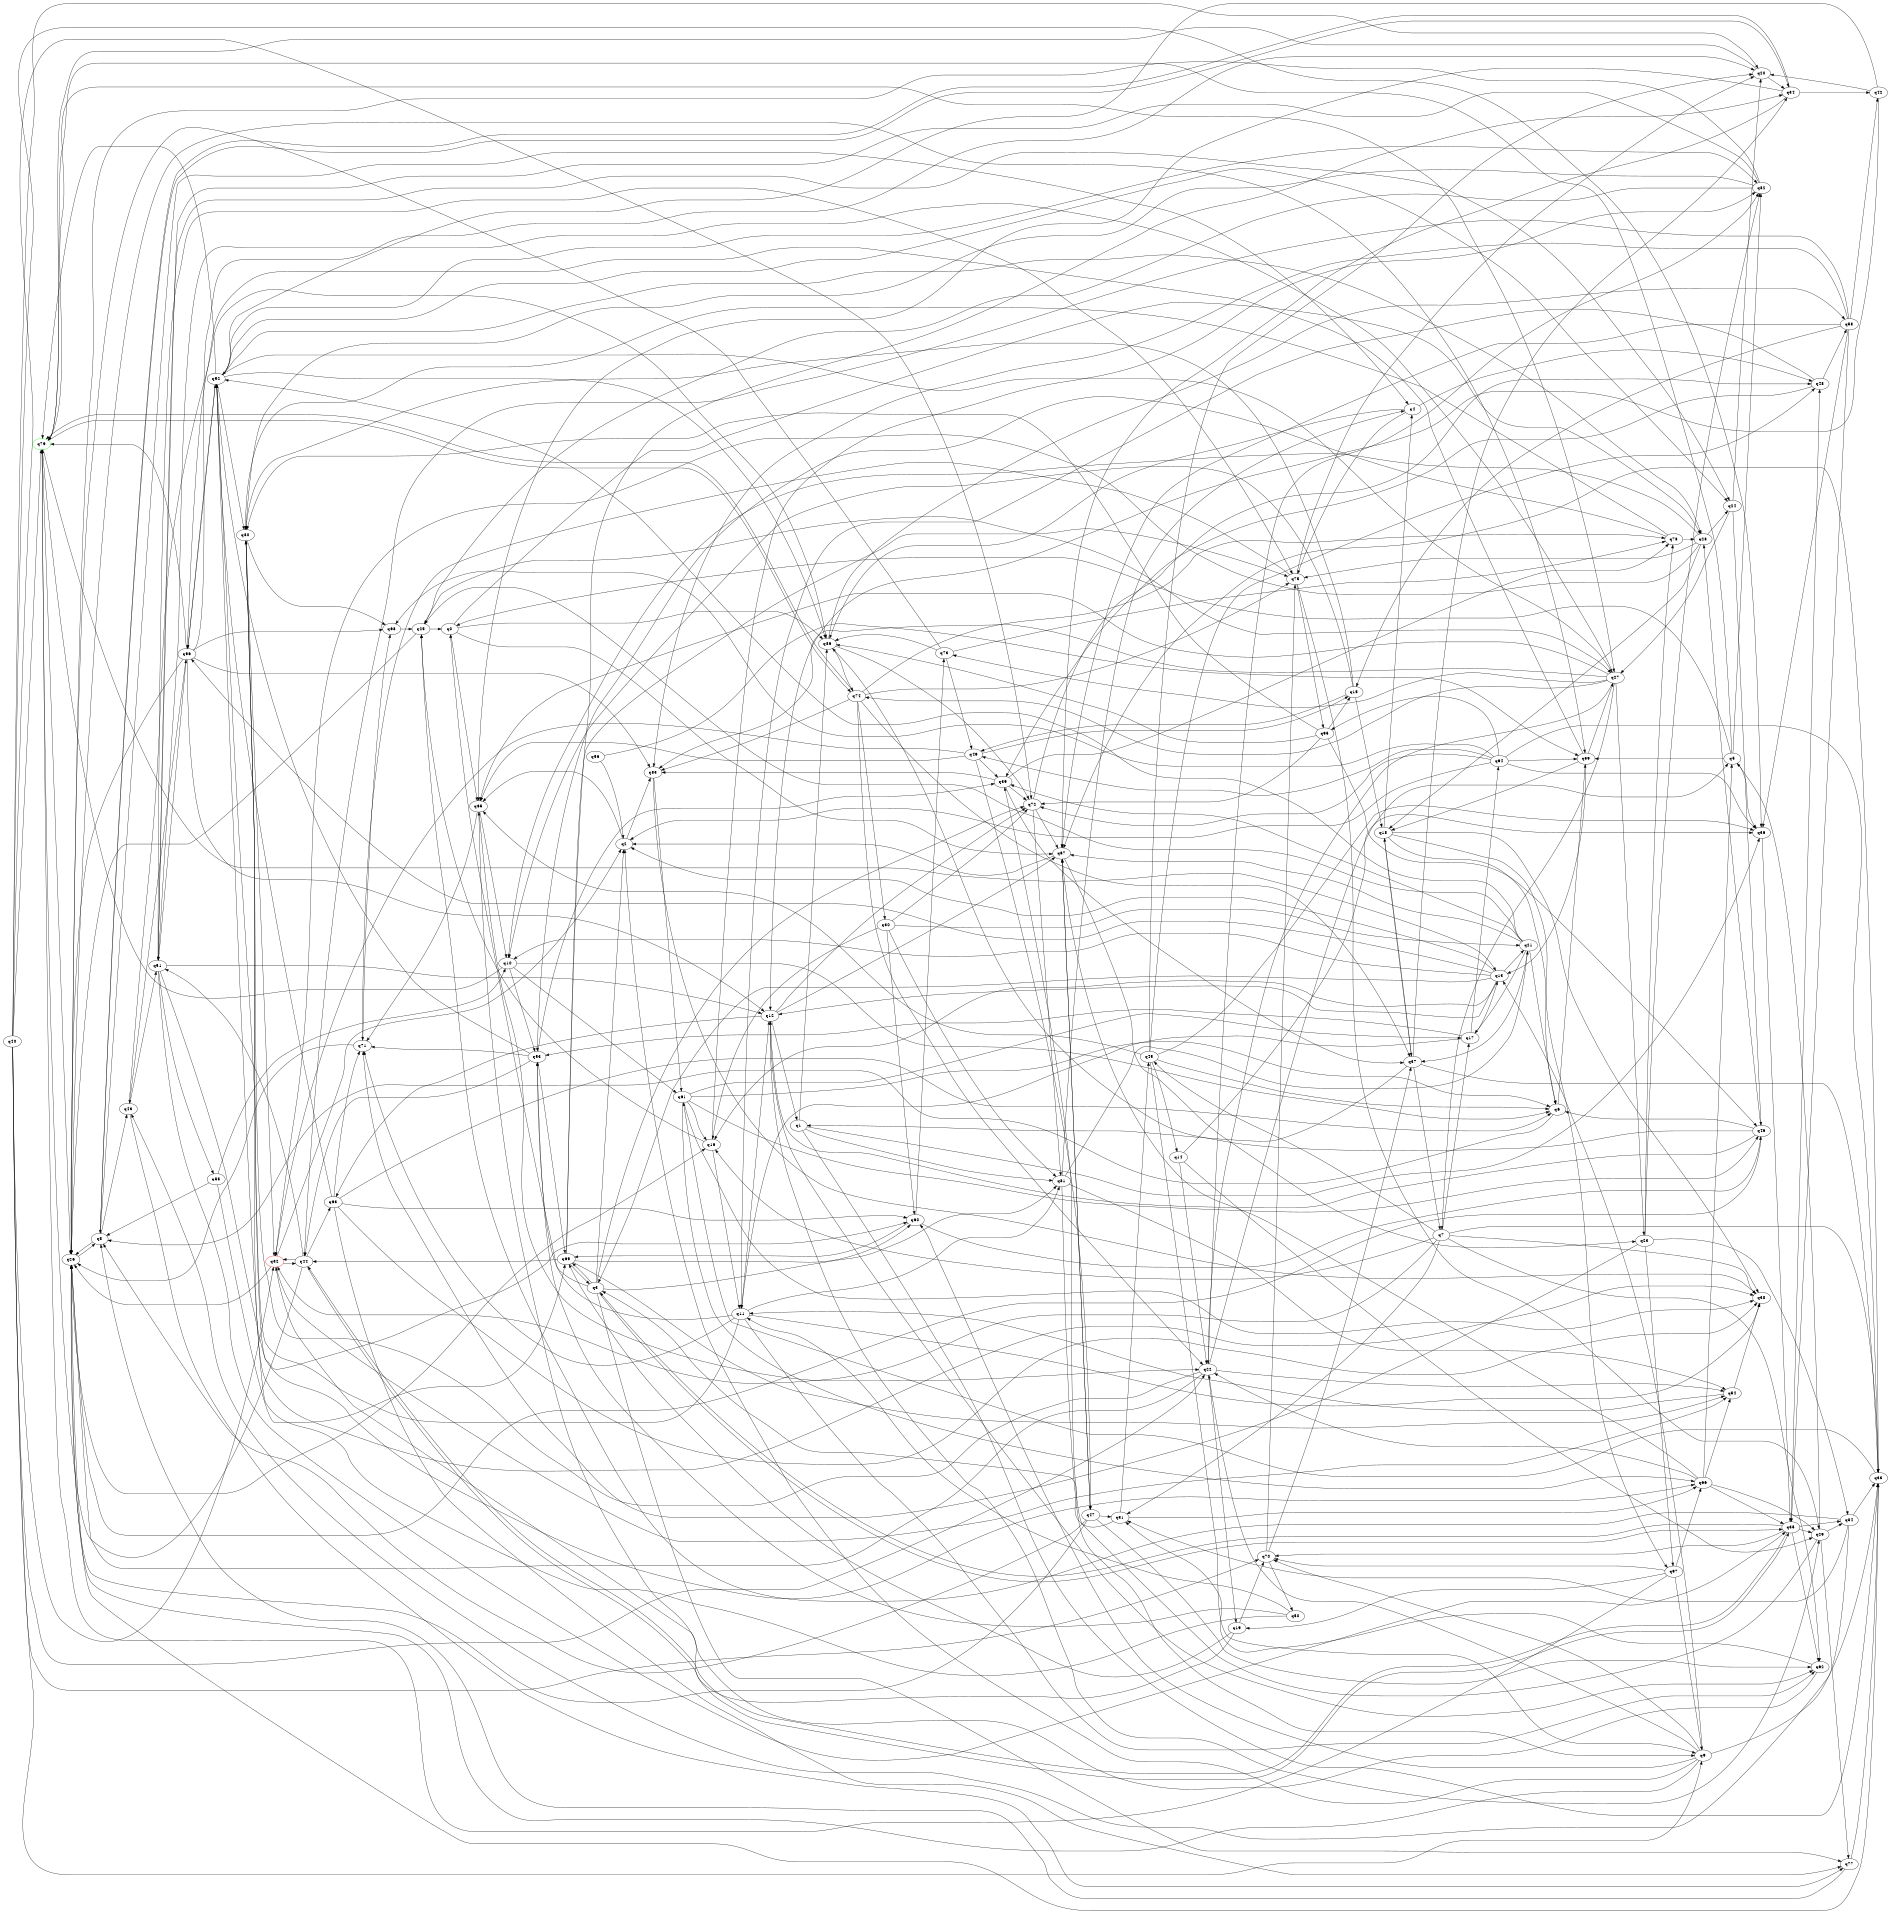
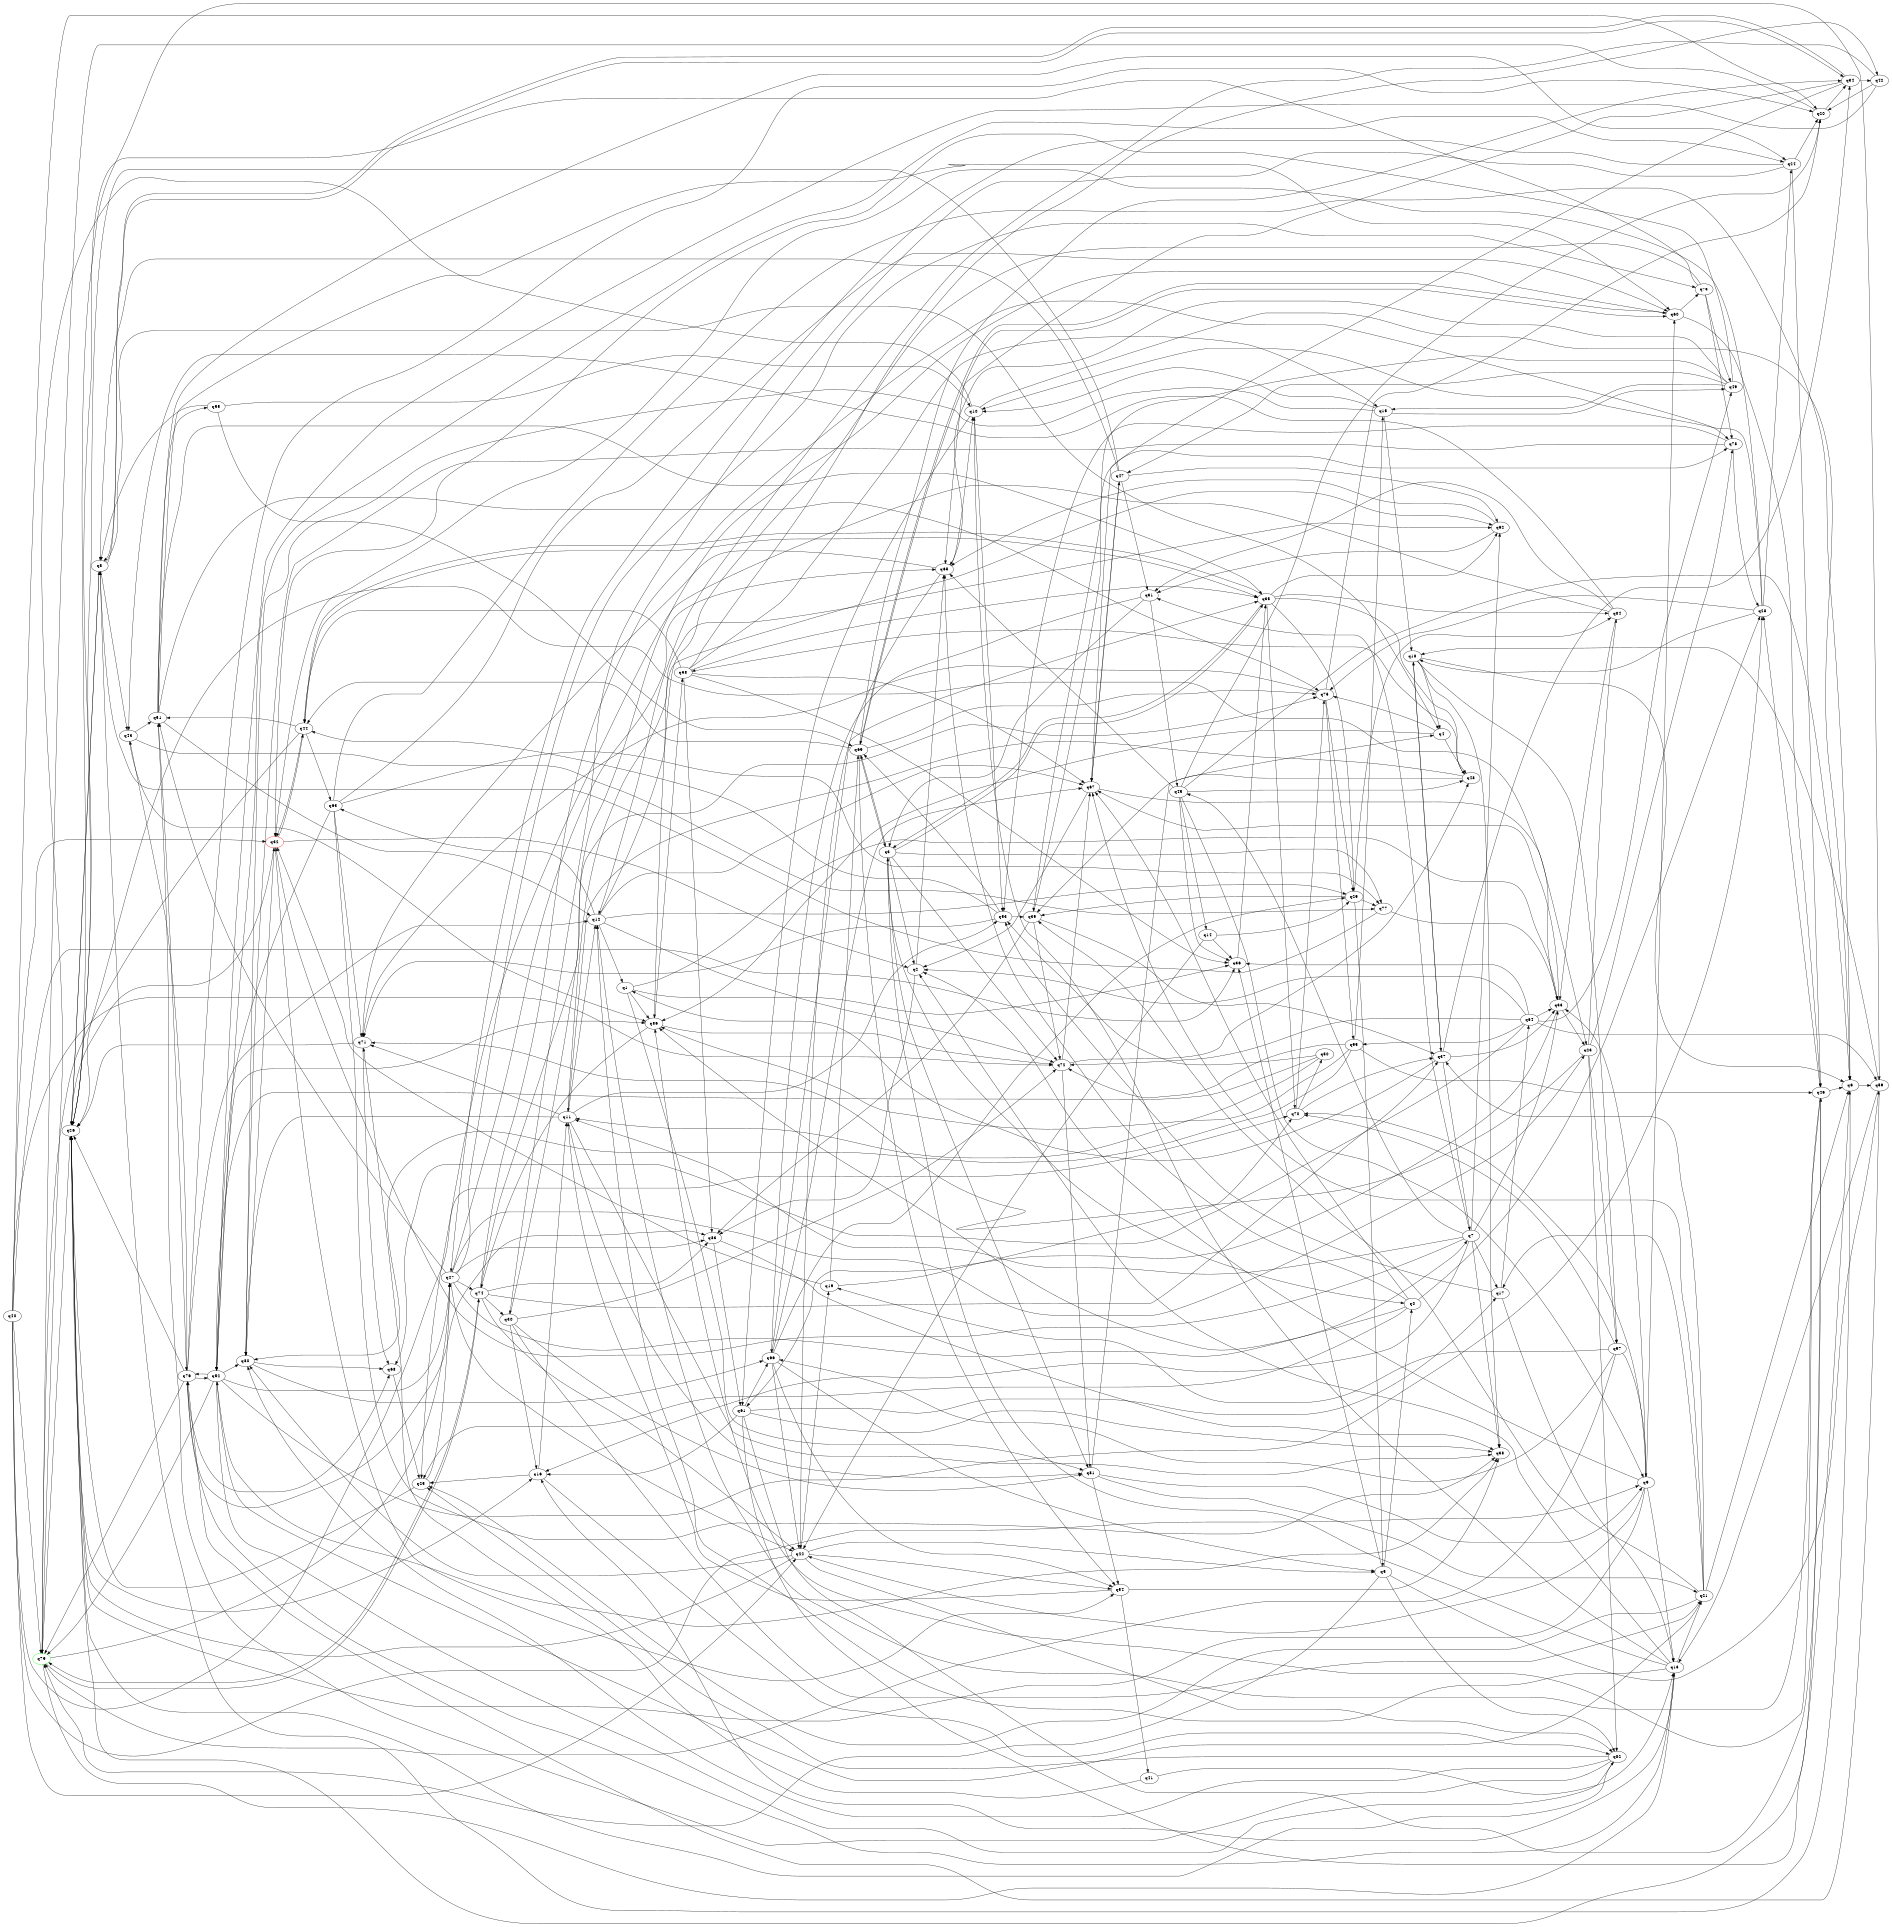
none -> (821, 347)
(434, 629) -> (911, 1390)
(187, 654) -> (187, 1376)
(1600, 720) -> none
(595, 757) -> none
(295, 764) -> none
none -> (1573, 1026)
(1029, 1084) -> (1029, 1265)
none -> (1149, 1778)
